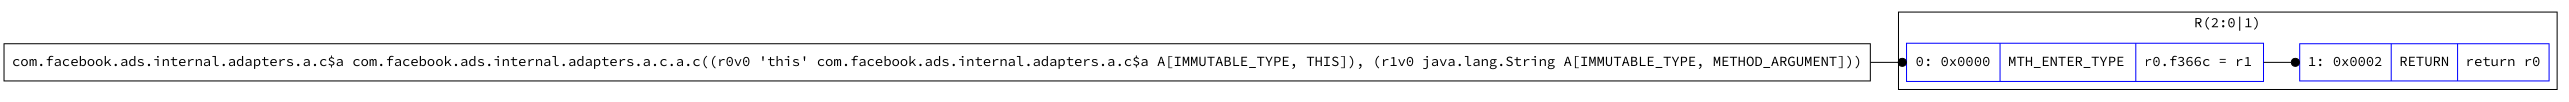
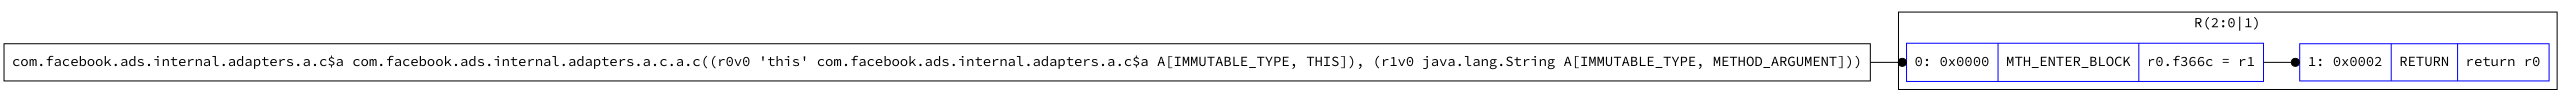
(2066, 62) -> (2068, 62)
